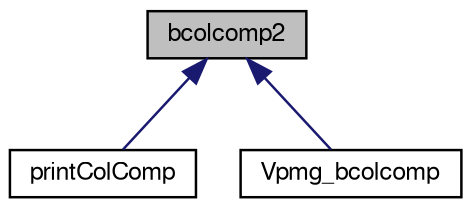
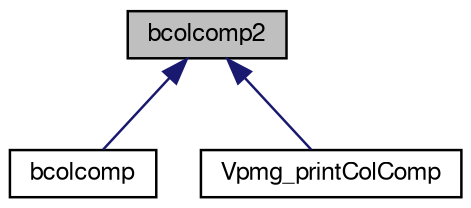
(103, 174) -> (83, 174)
(351, 174) -> (331, 174)
